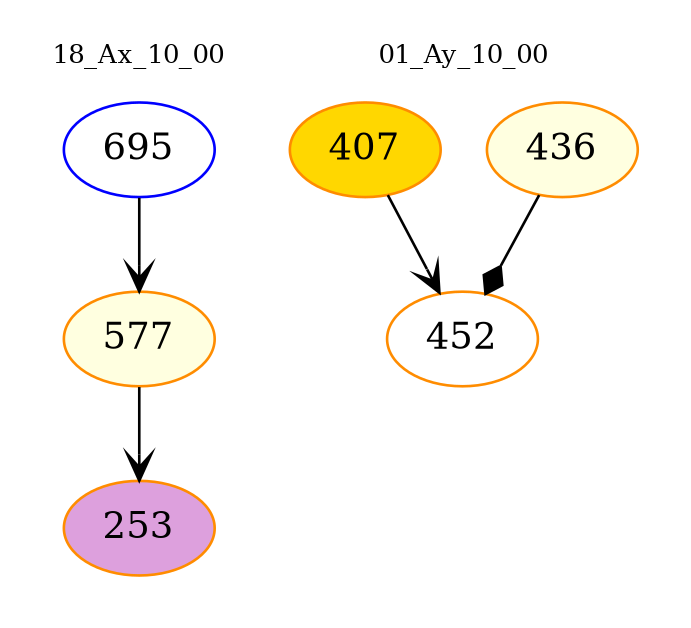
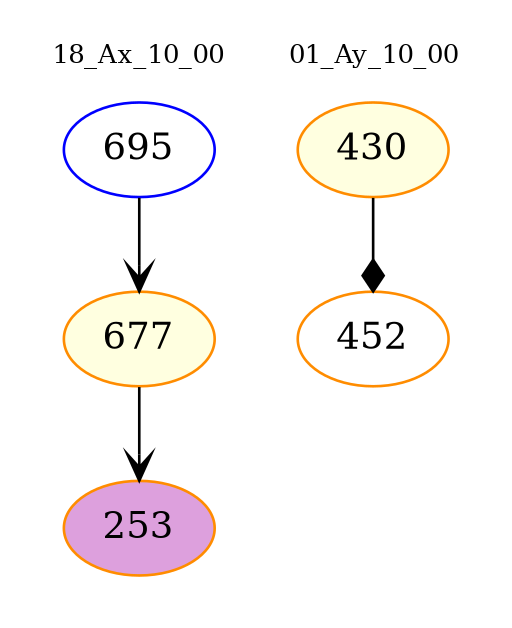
(365, 150) -> none
(562, 150) -> (373, 150)
(139, 339) -> (139, 339)
